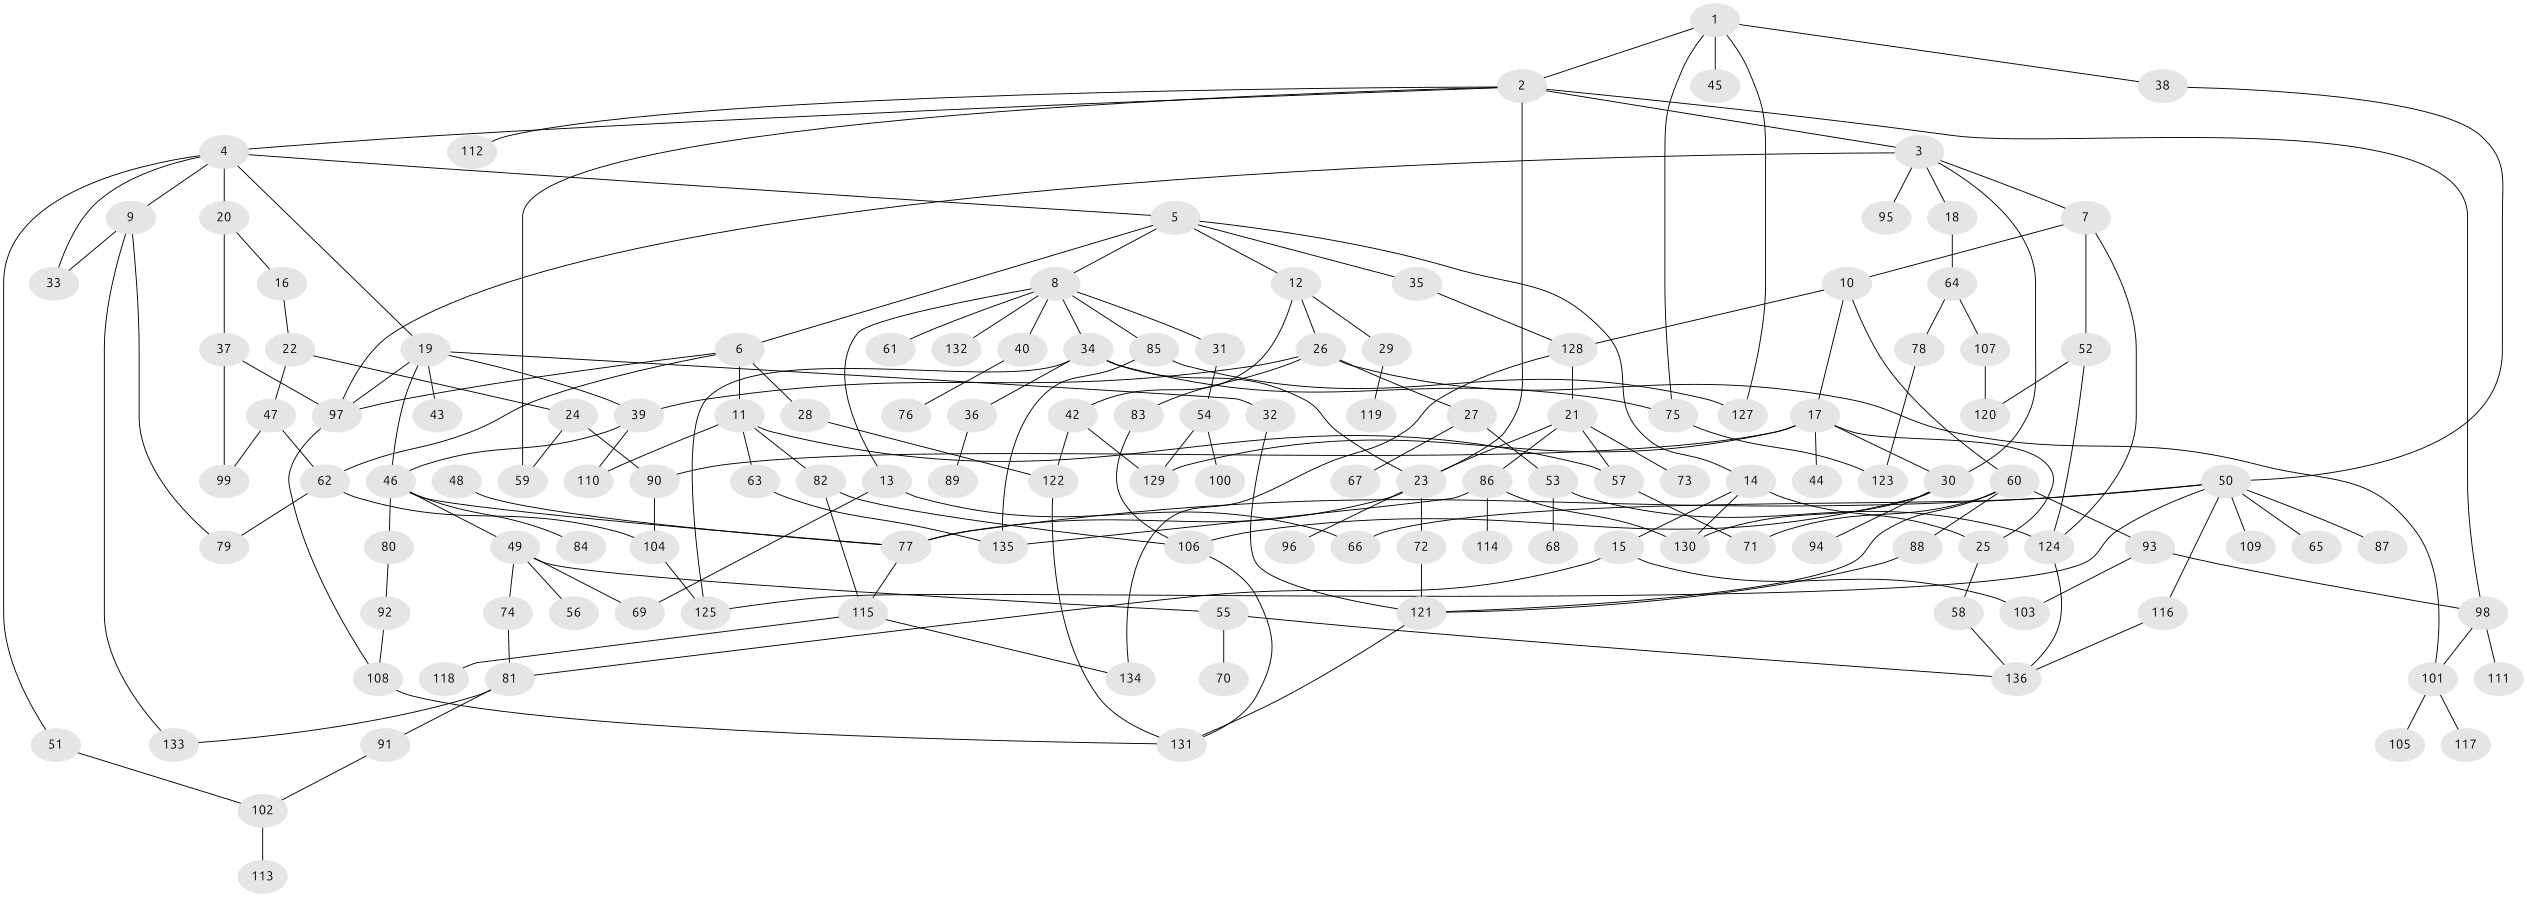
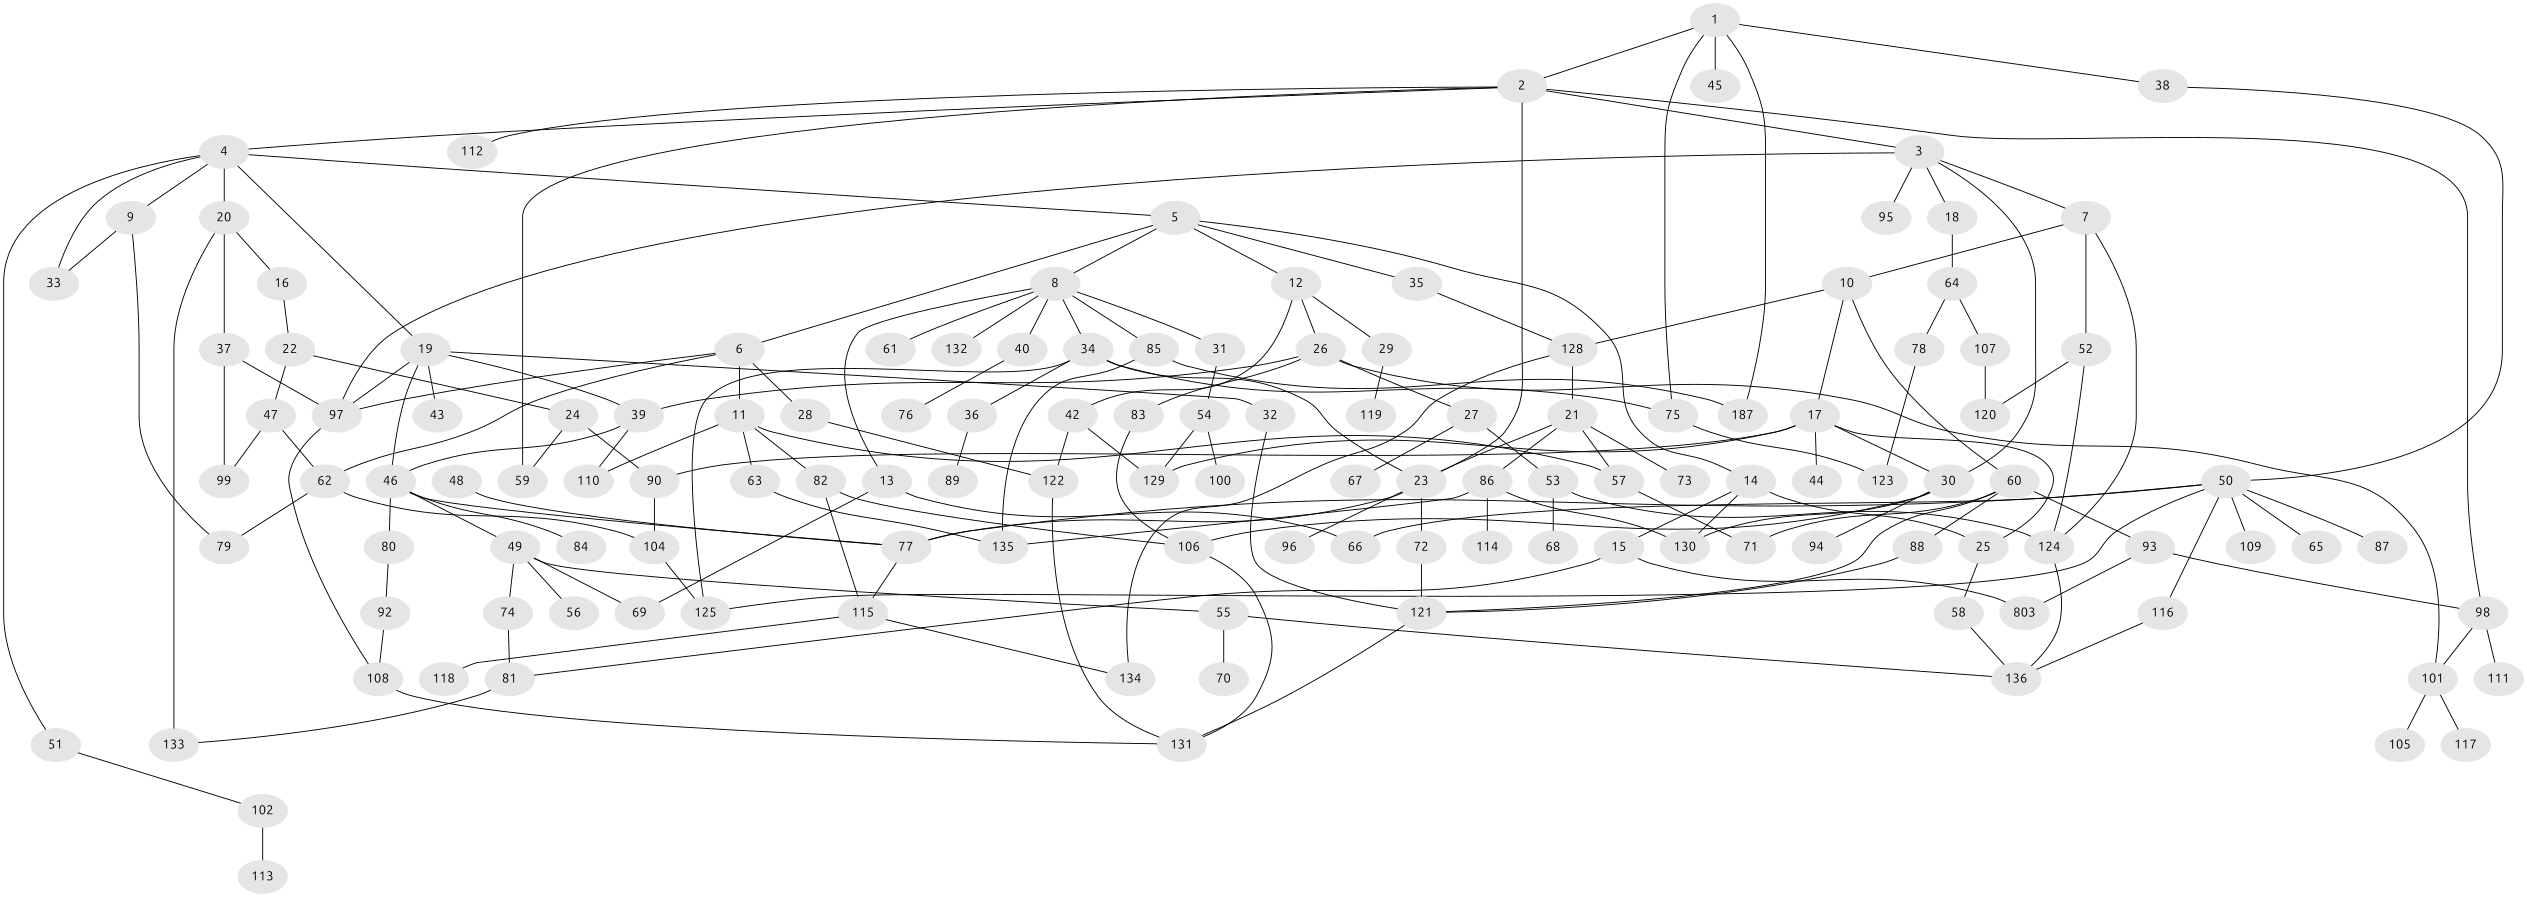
(1743, 416) -> (1743, 416)
(104, 489) -> (174, 477)
(2025, 613) -> (2025, 613)
(385, 745) -> none
